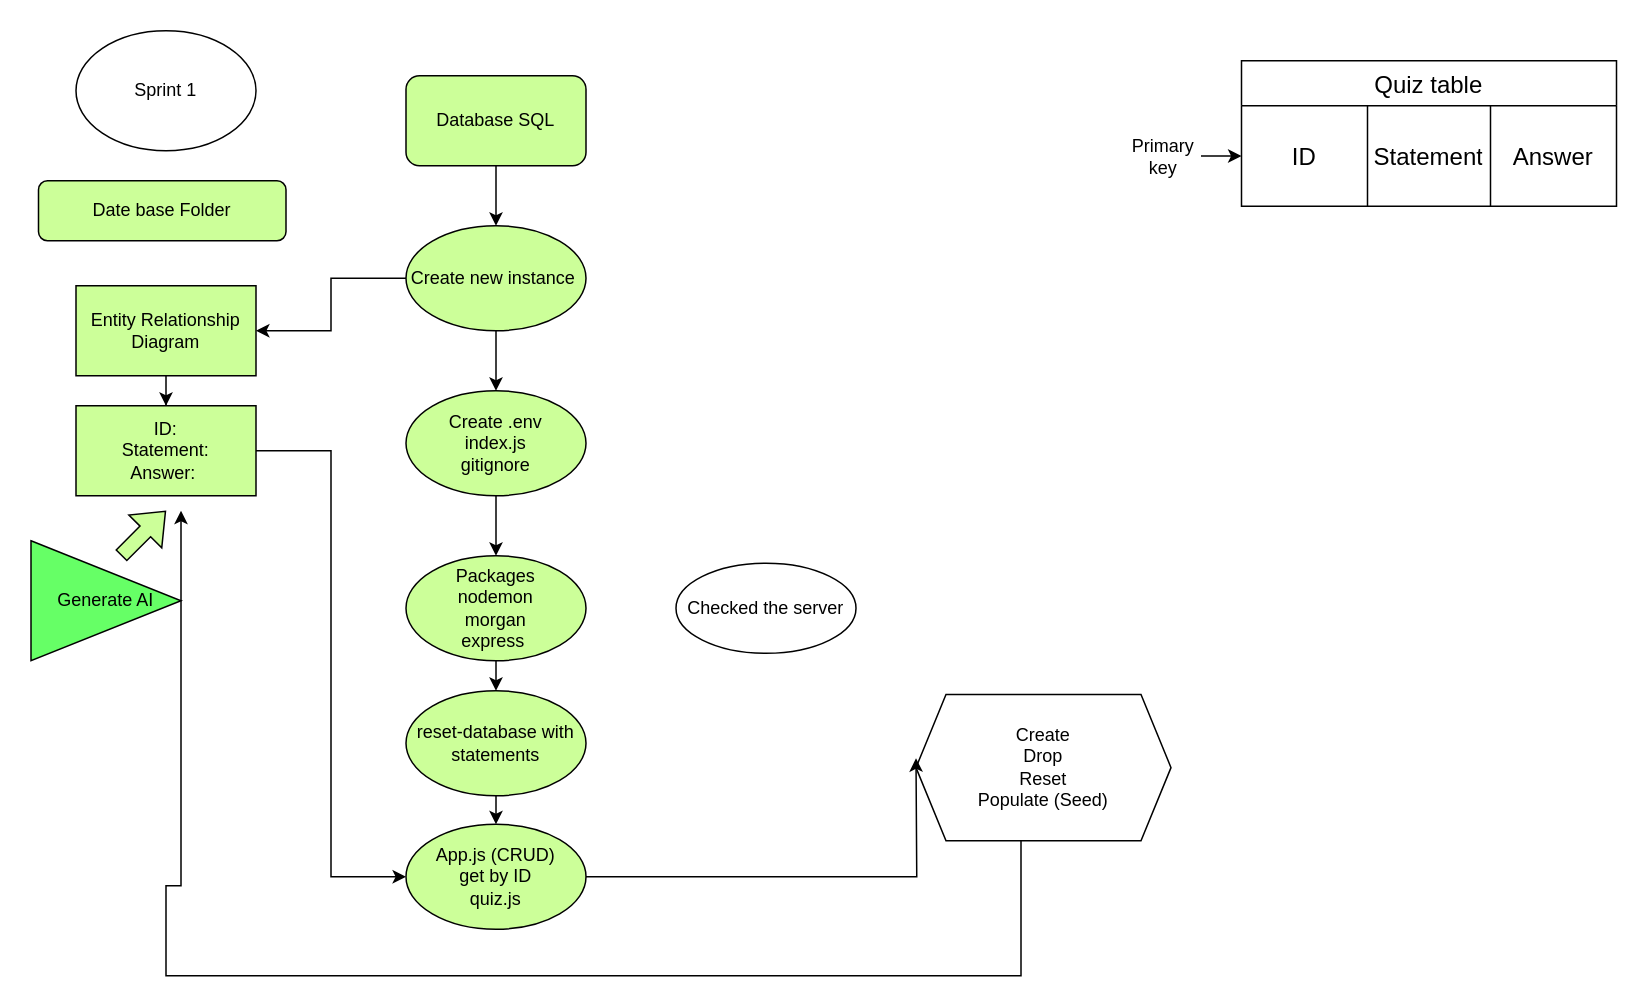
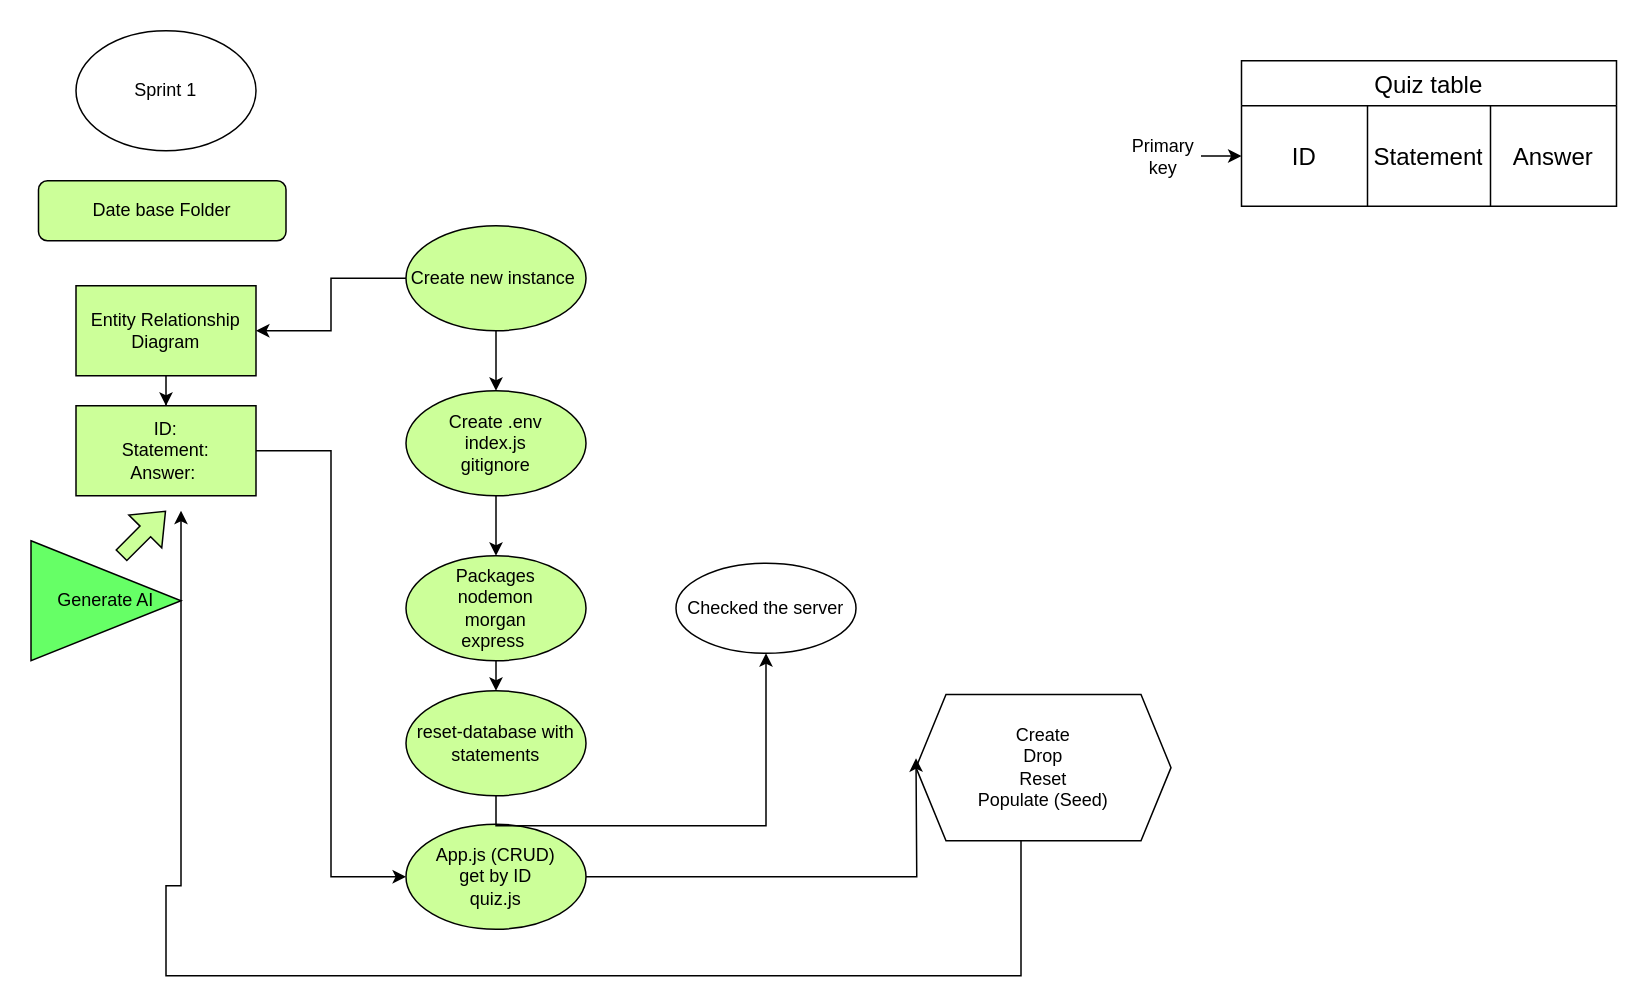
(496, 121) -> none
(496, 191) -> none
(496, 813) -> (704, 826)
